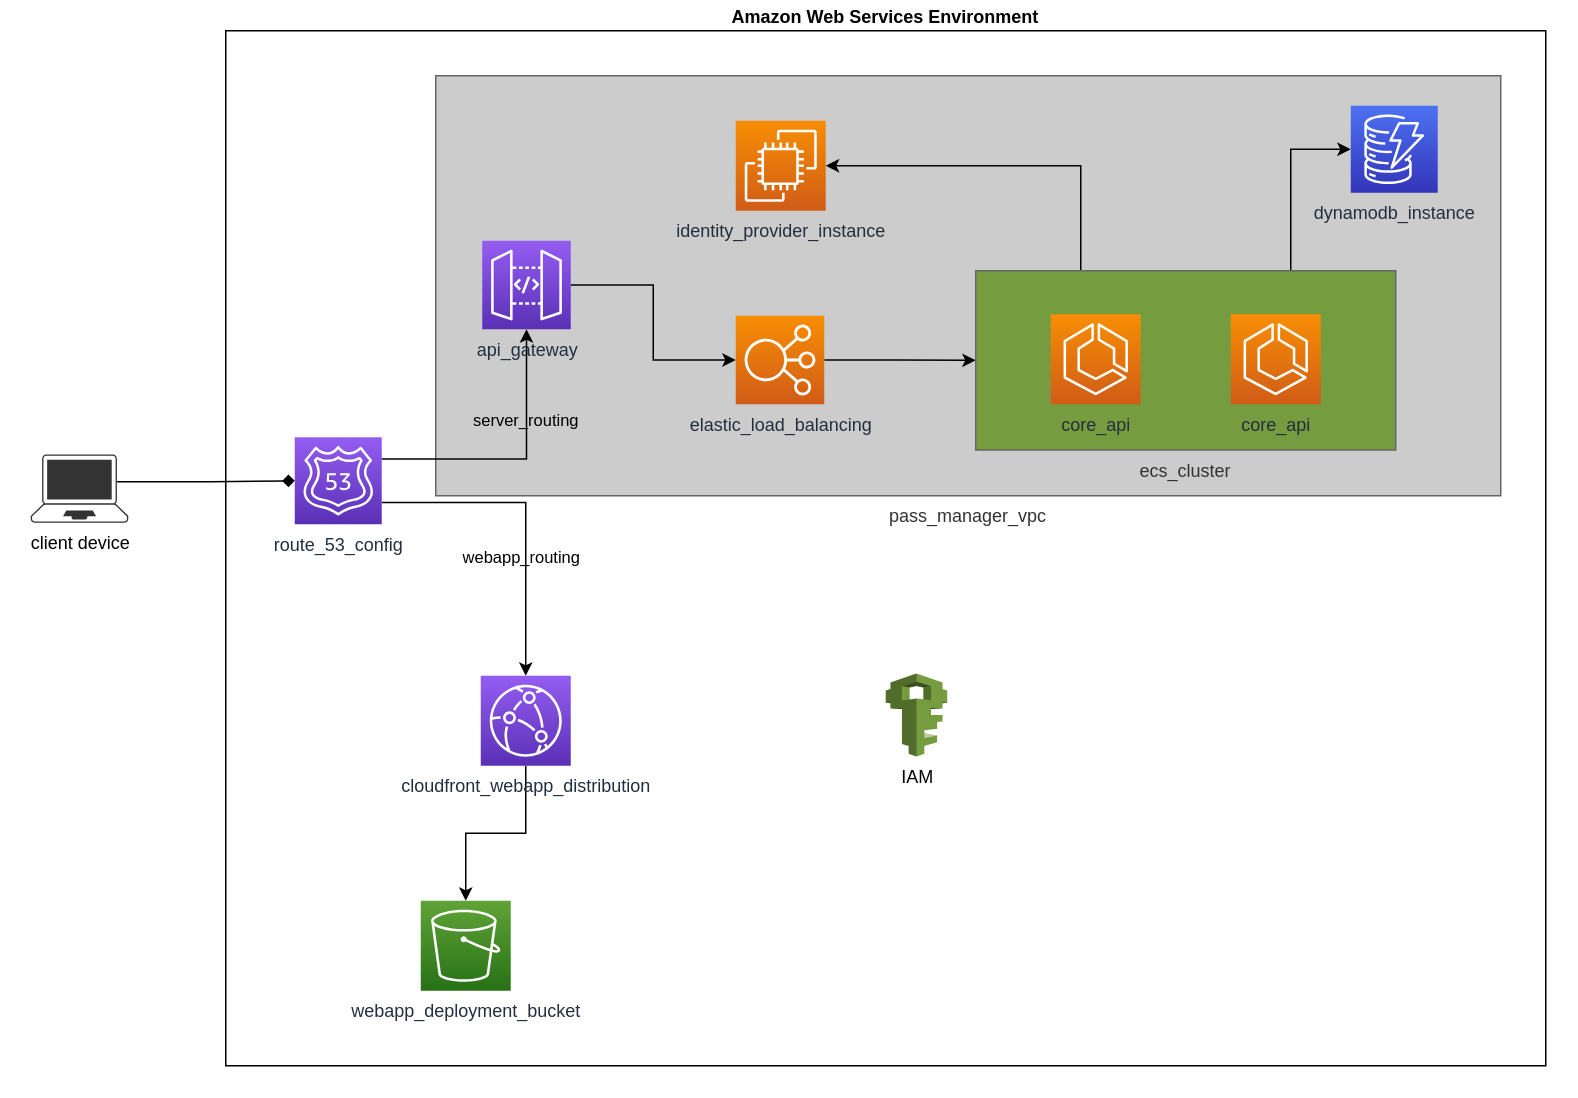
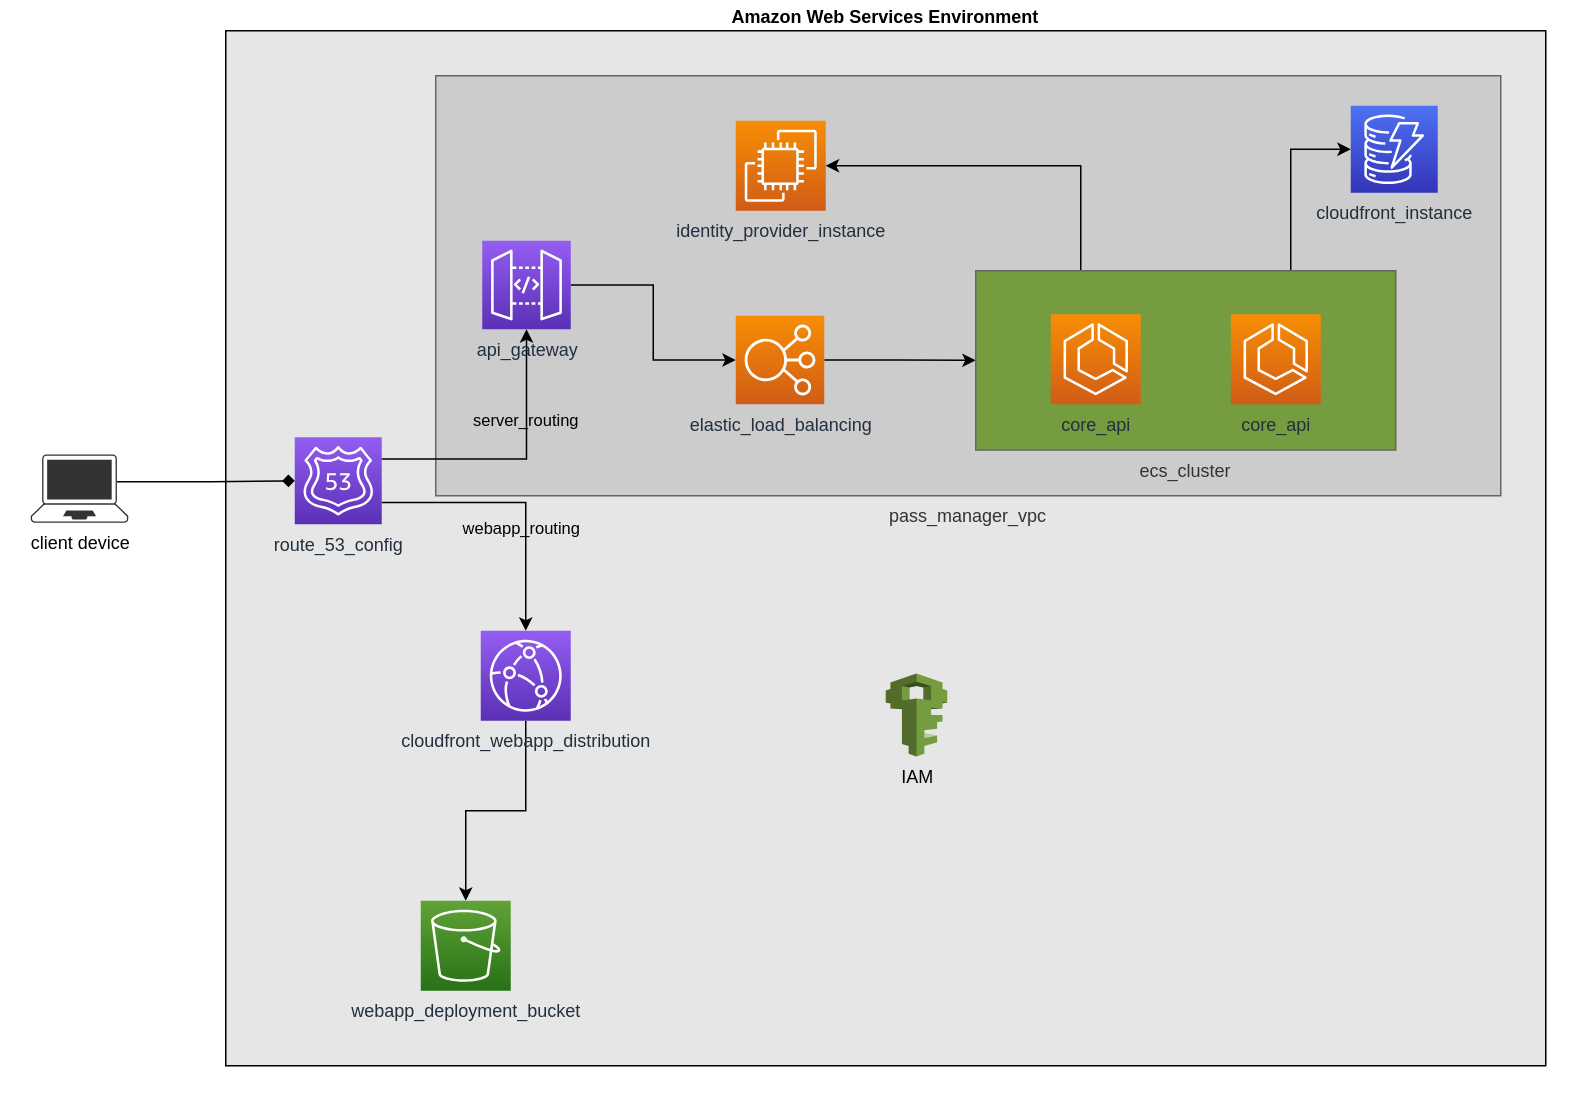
(1395, 214) -> (1395, 214)
(886, 548) -> (886, 548)
(526, 721) -> (526, 676)
